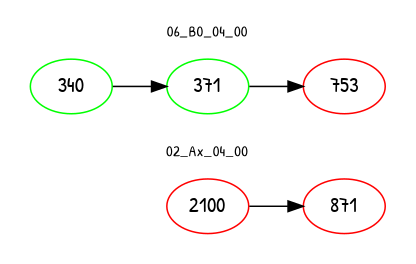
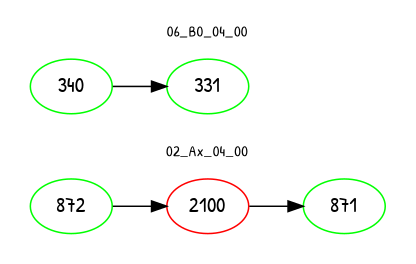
(208, 86) -> (208, 86)
(344, 86) -> none
none -> (71, 206)
(344, 206) -> (344, 206)
